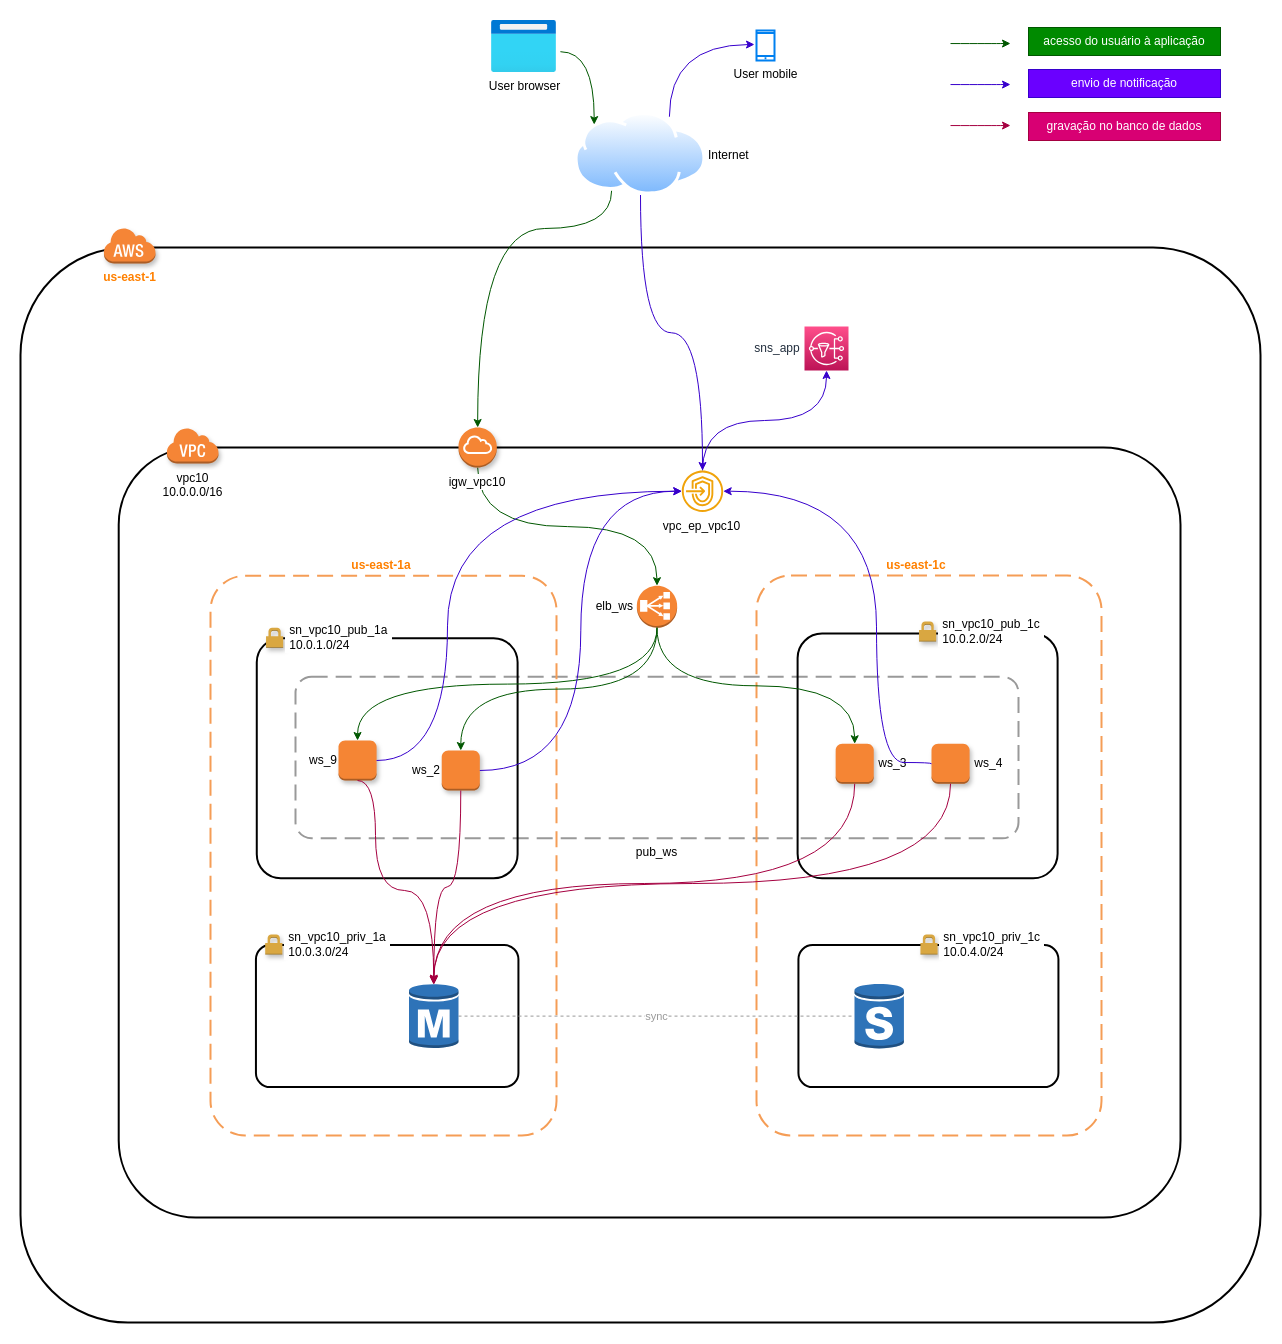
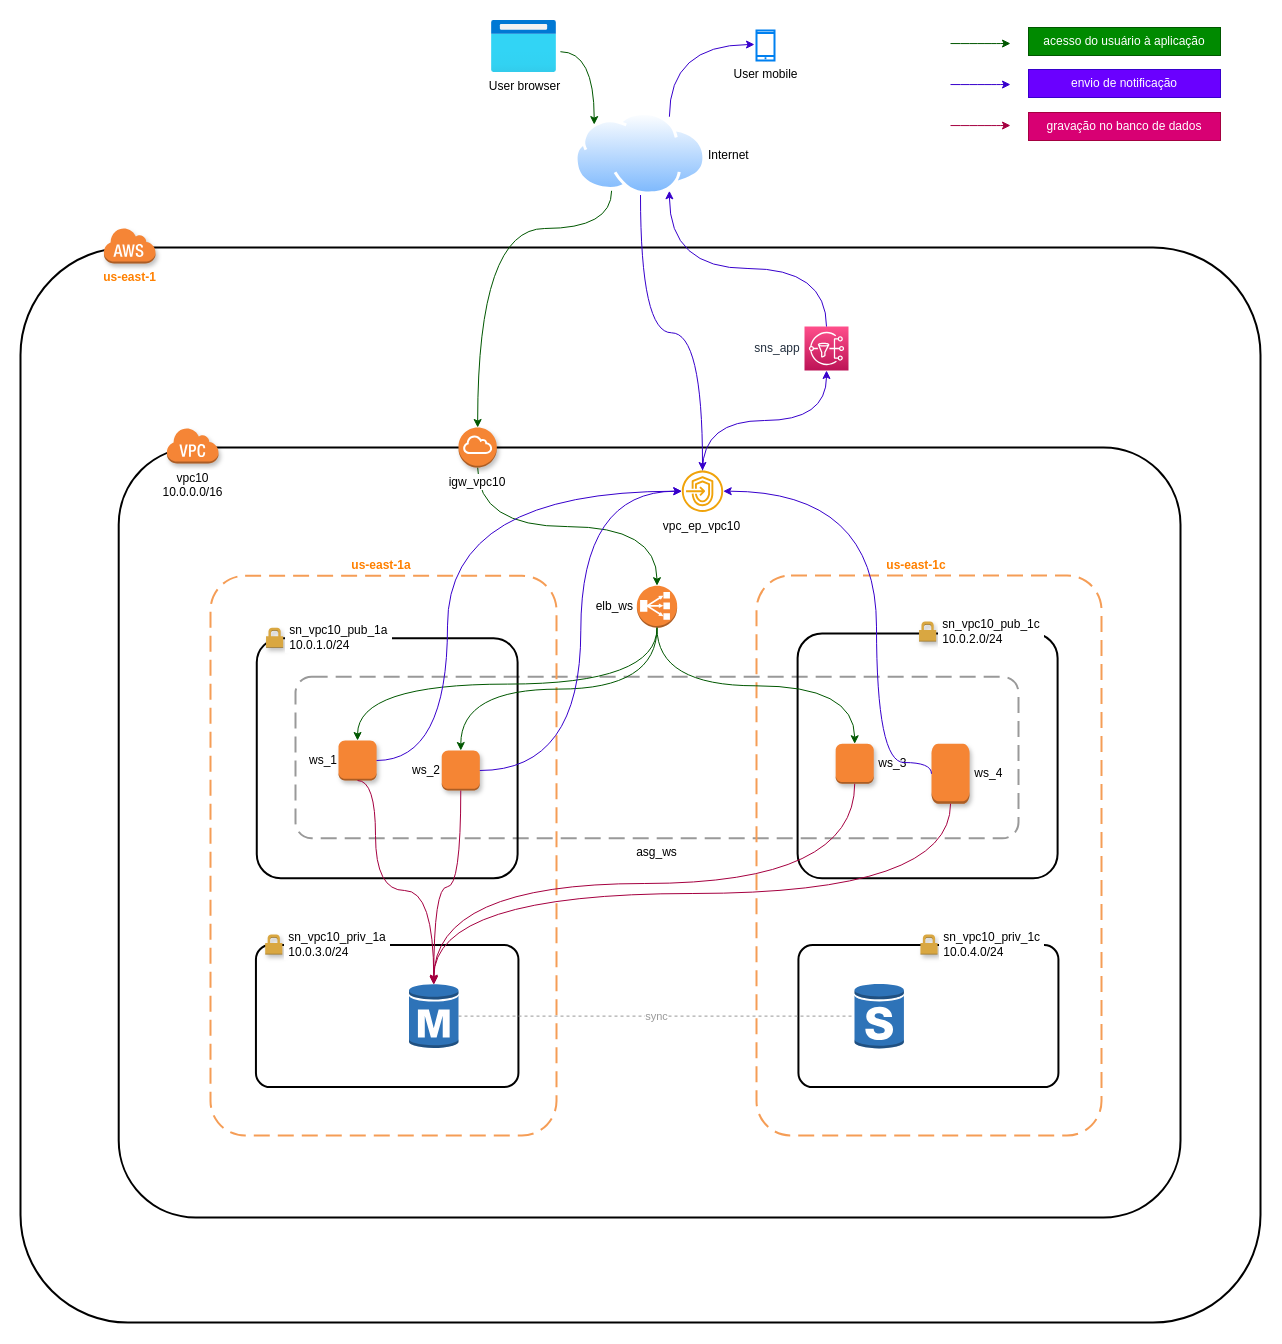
none -> (743, 268)
(324, 761) -> (324, 761)
(951, 764) -> (951, 774)
(657, 852) -> (657, 852)
